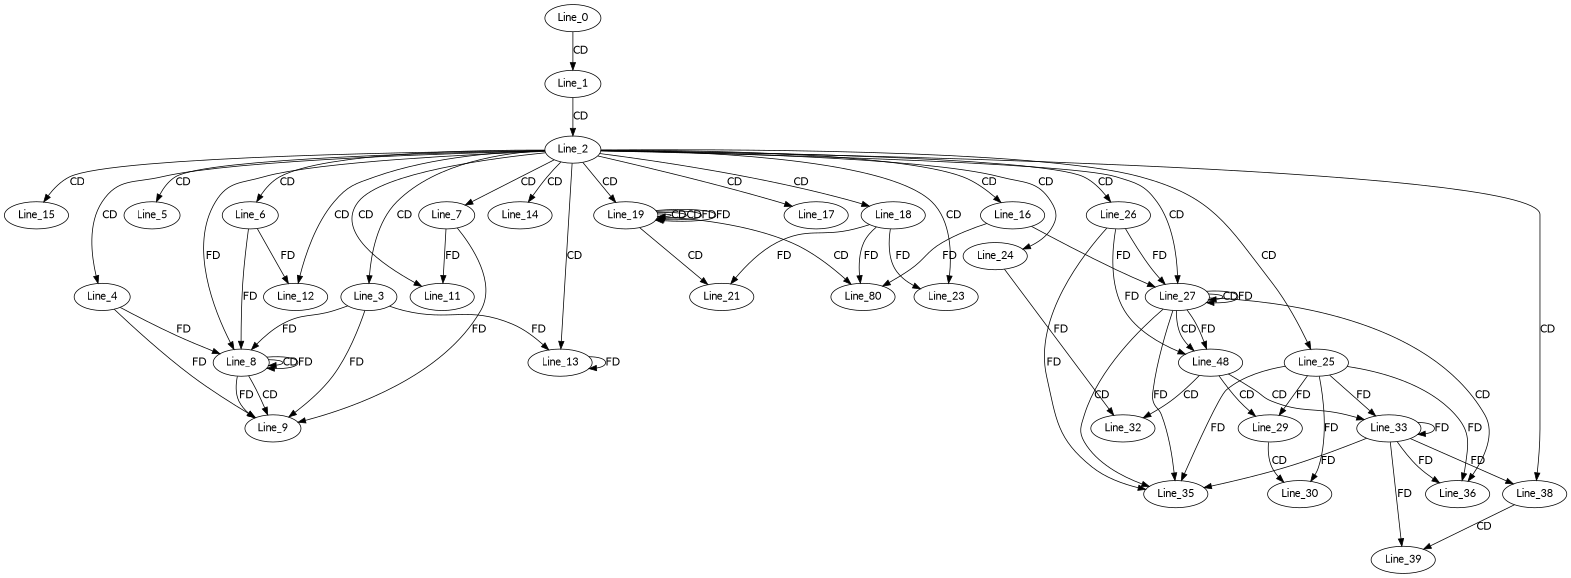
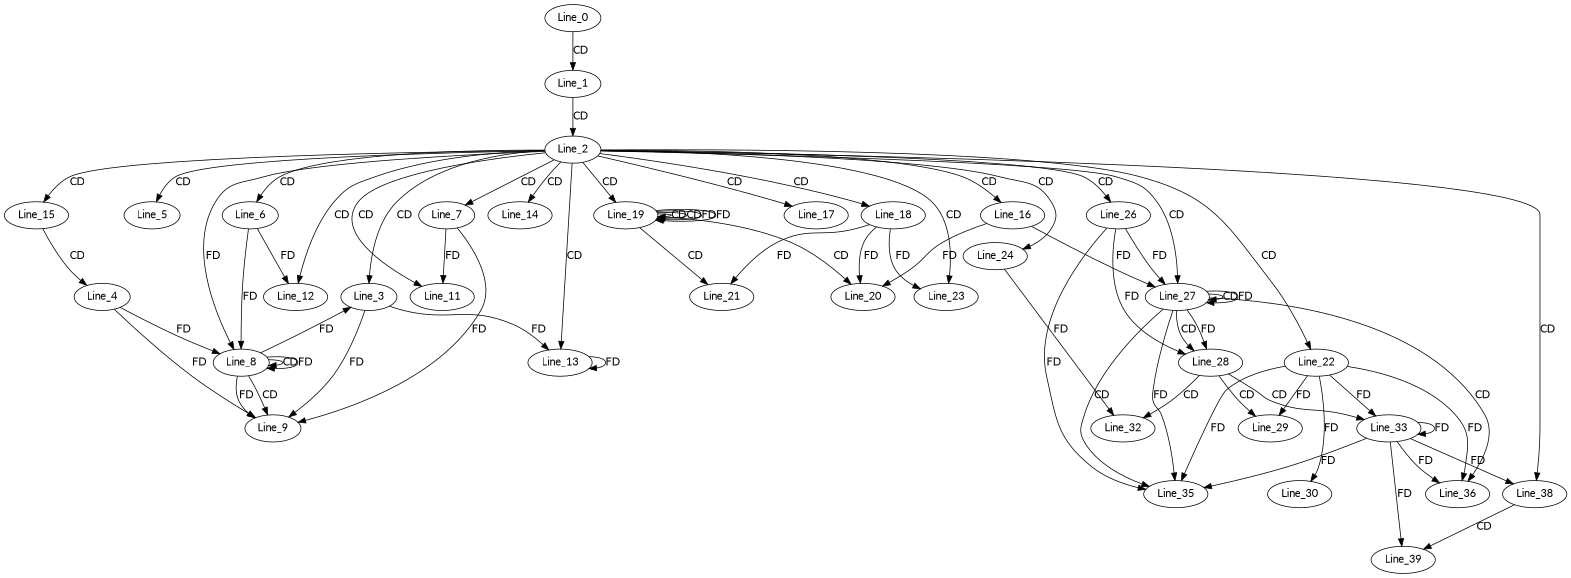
(163, 177) -> (59, 256)
(863, 297) -> (863, 297)
(299, 317) -> (303, 332)
(1211, 363) -> (1211, 363)
(1316, 363) -> (1316, 363)
(1270, 461) -> none
